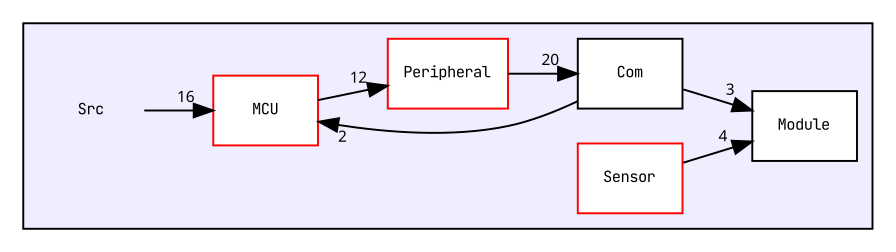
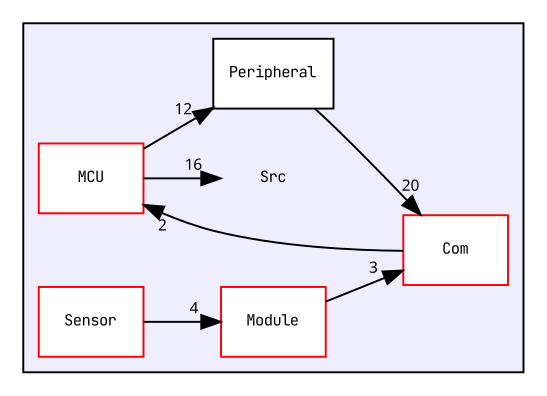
(448, 74) -> (273, 74)
(630, 74) -> (456, 250)
(708, 97) -> (355, 290)
(169, 111) -> (172, 178)
(805, 126) -> (273, 322)
